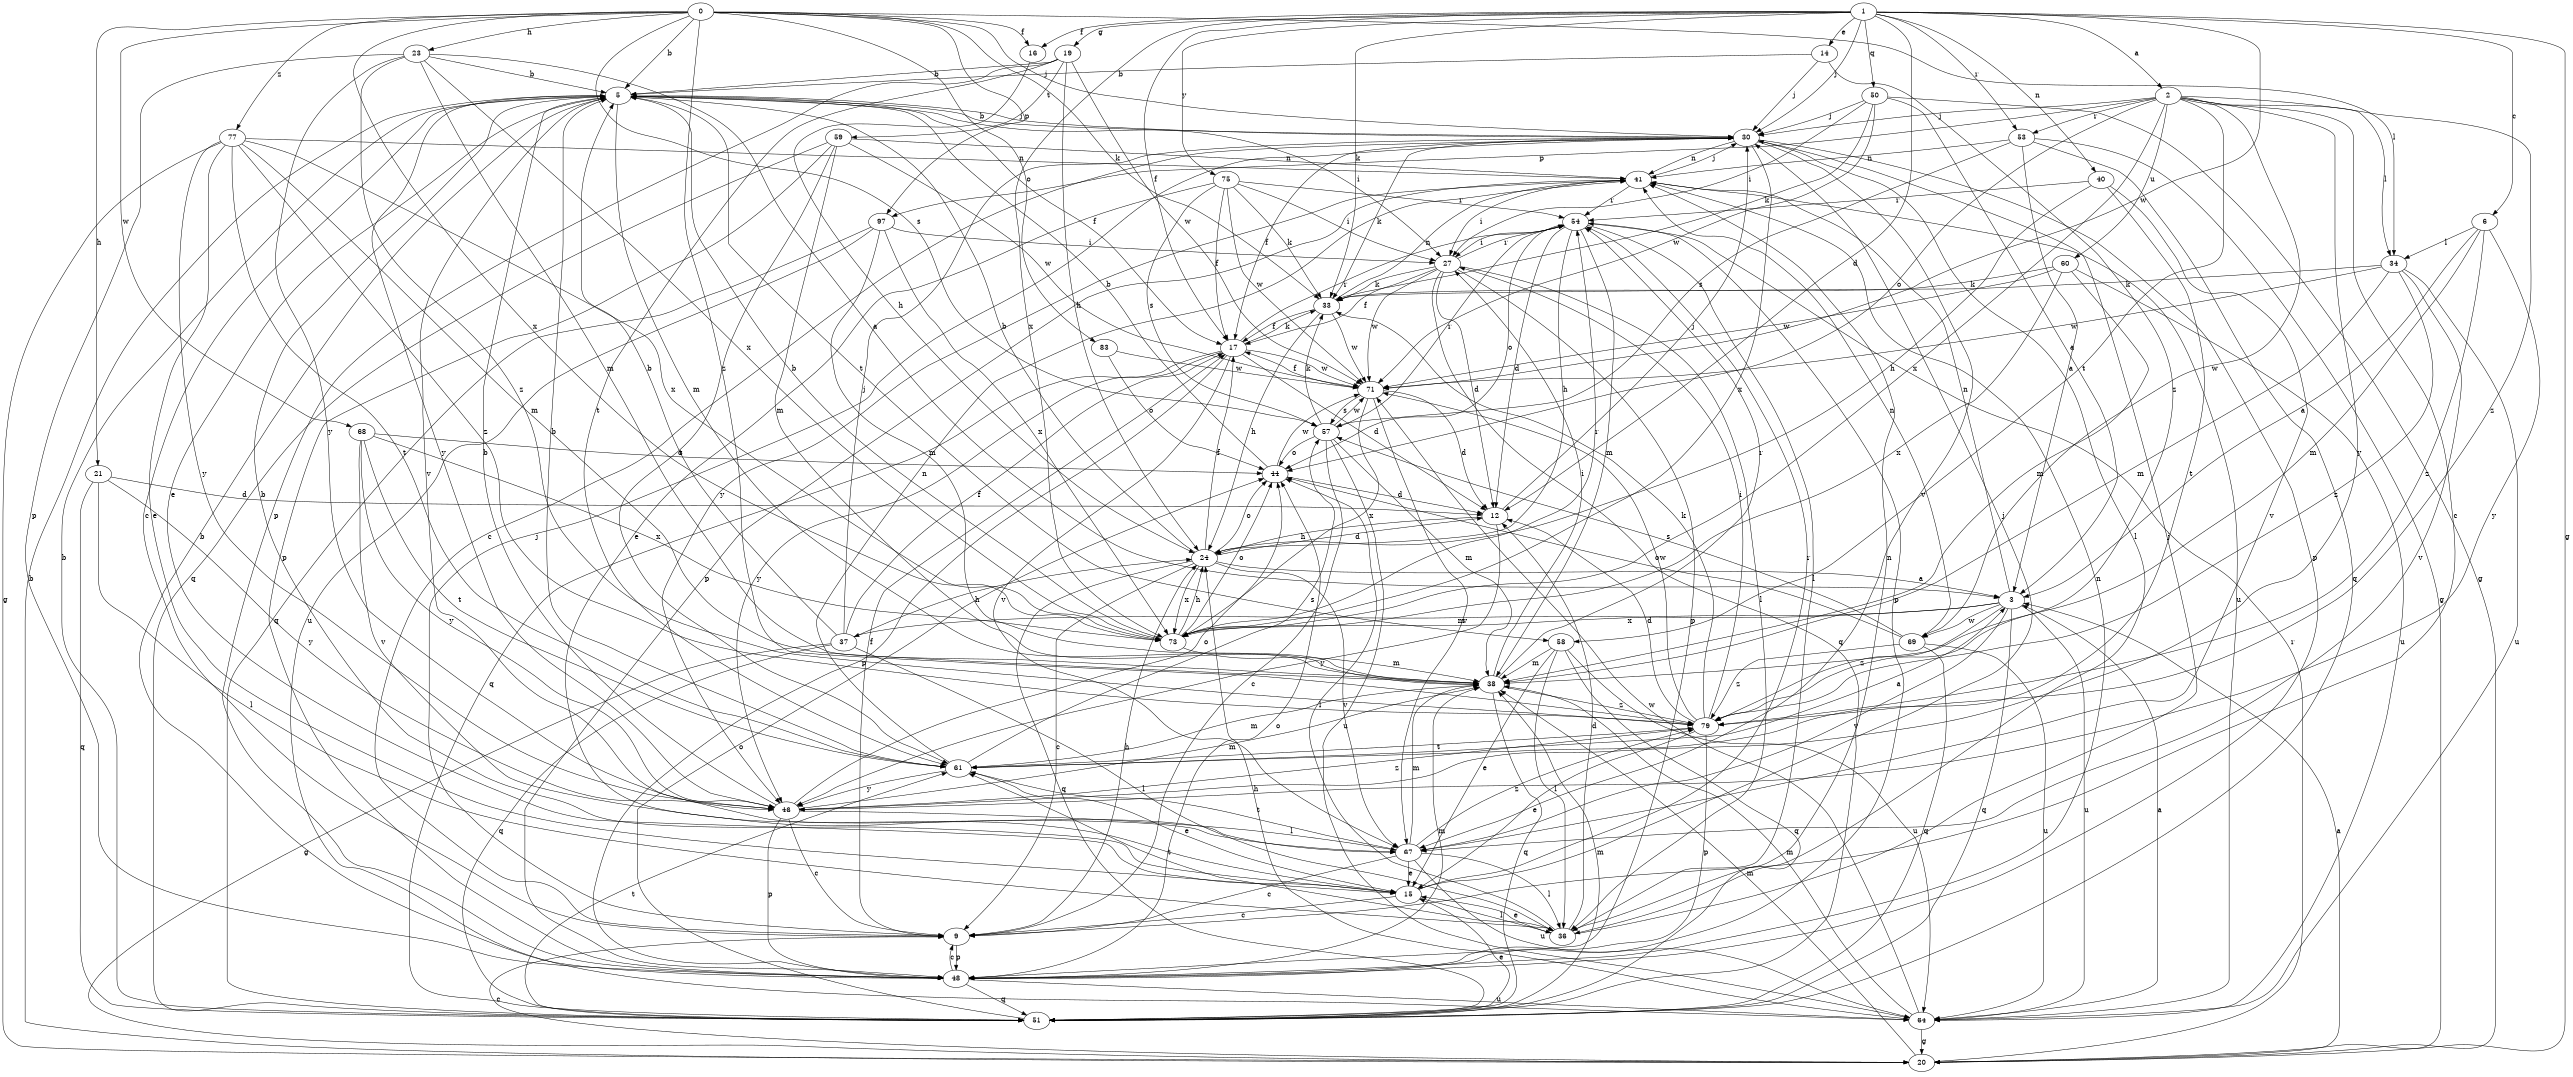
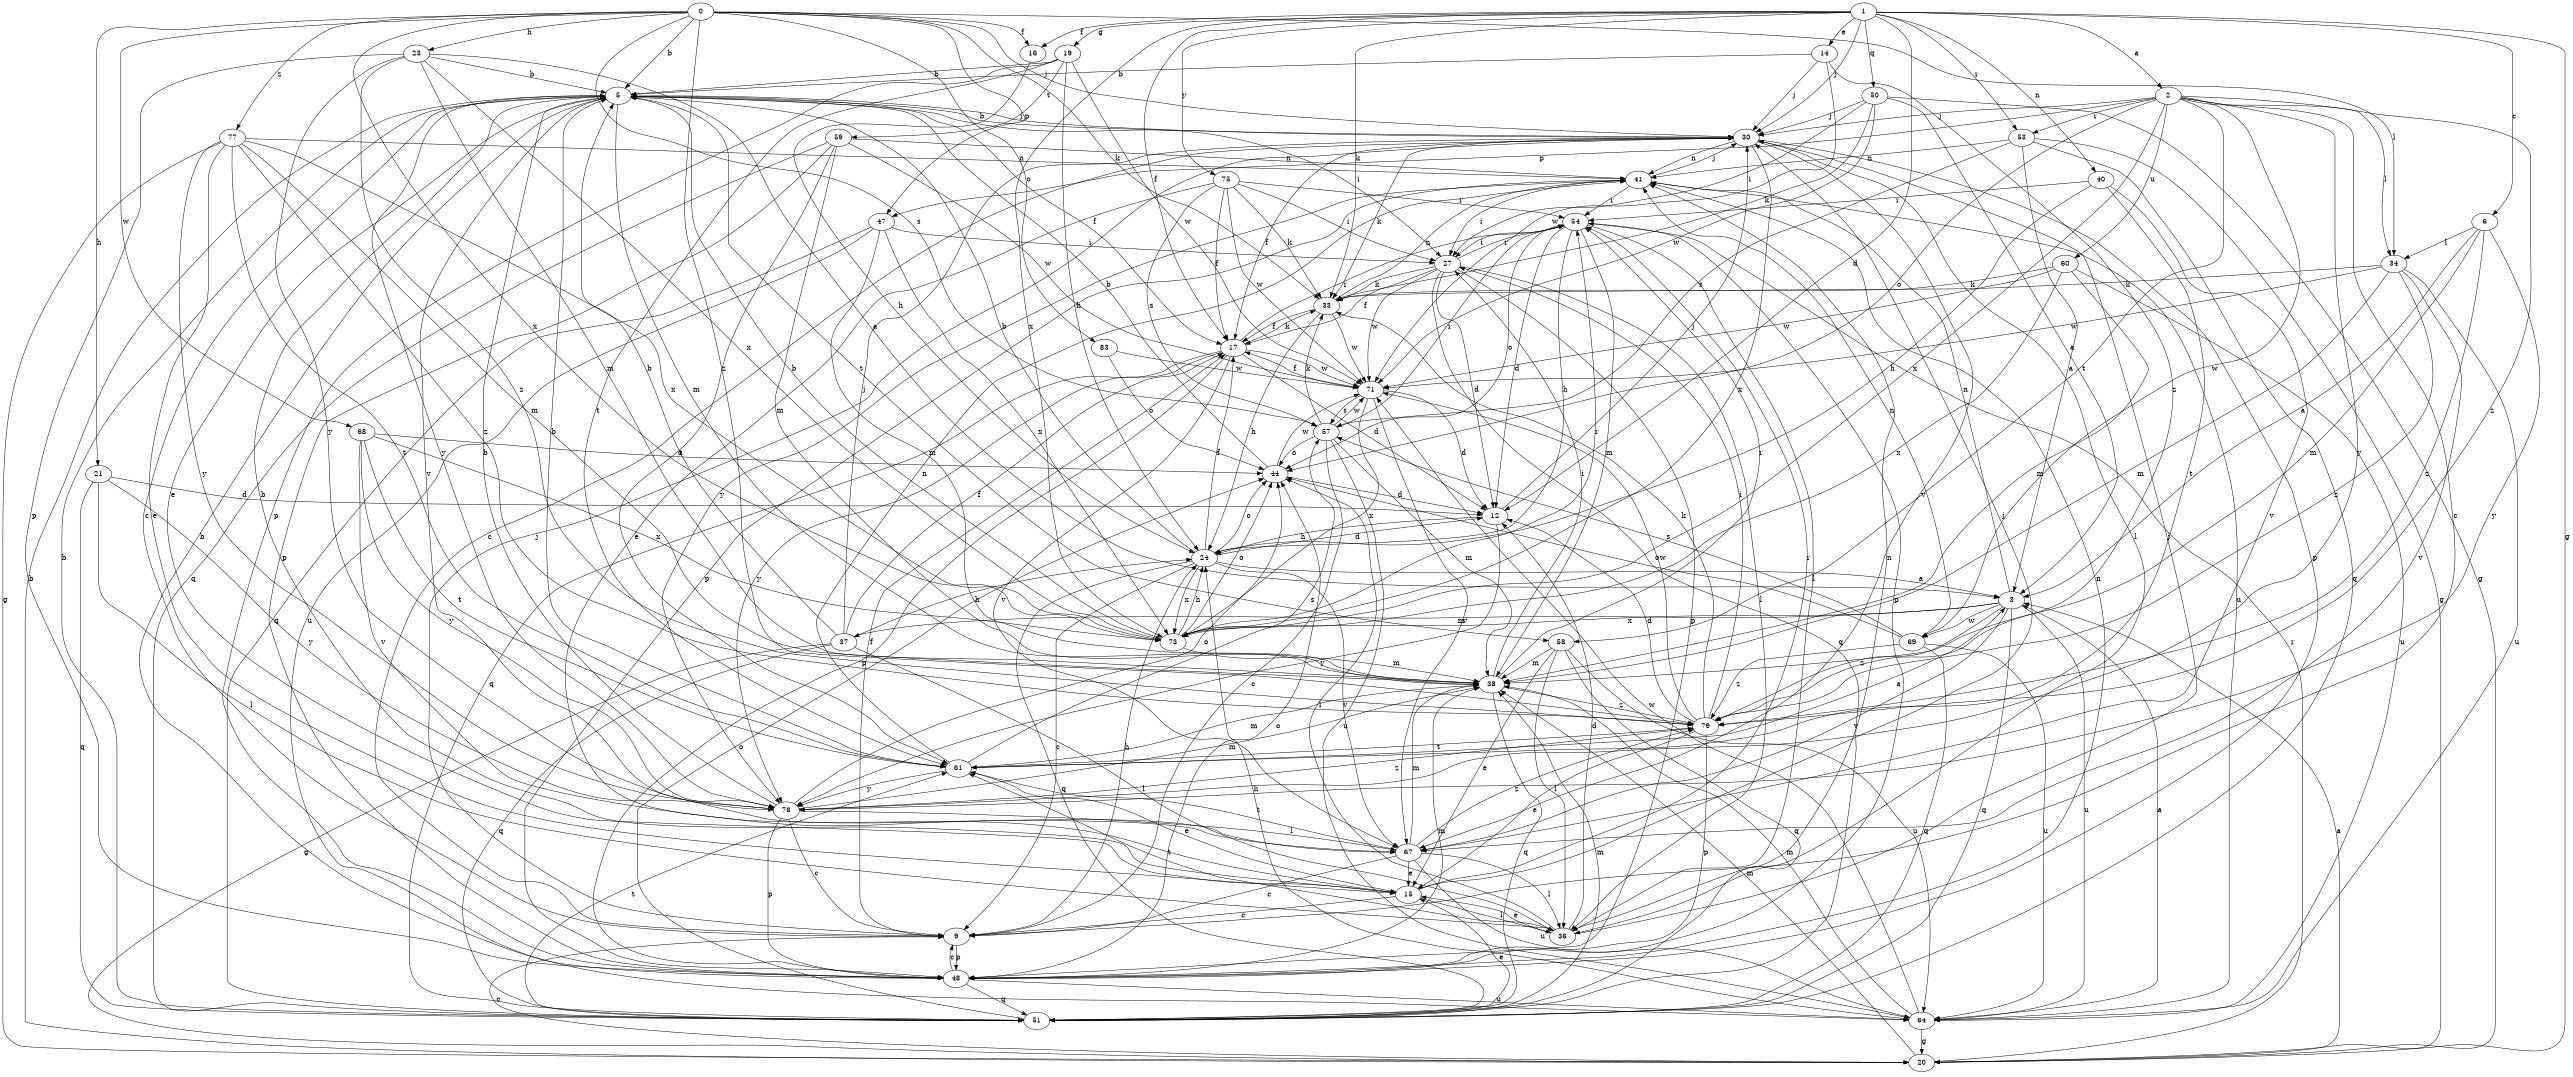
(882, 222) -> (882, 222)
(2061, 230) -> (1640, 205)
(786, 811) -> (786, 811)
